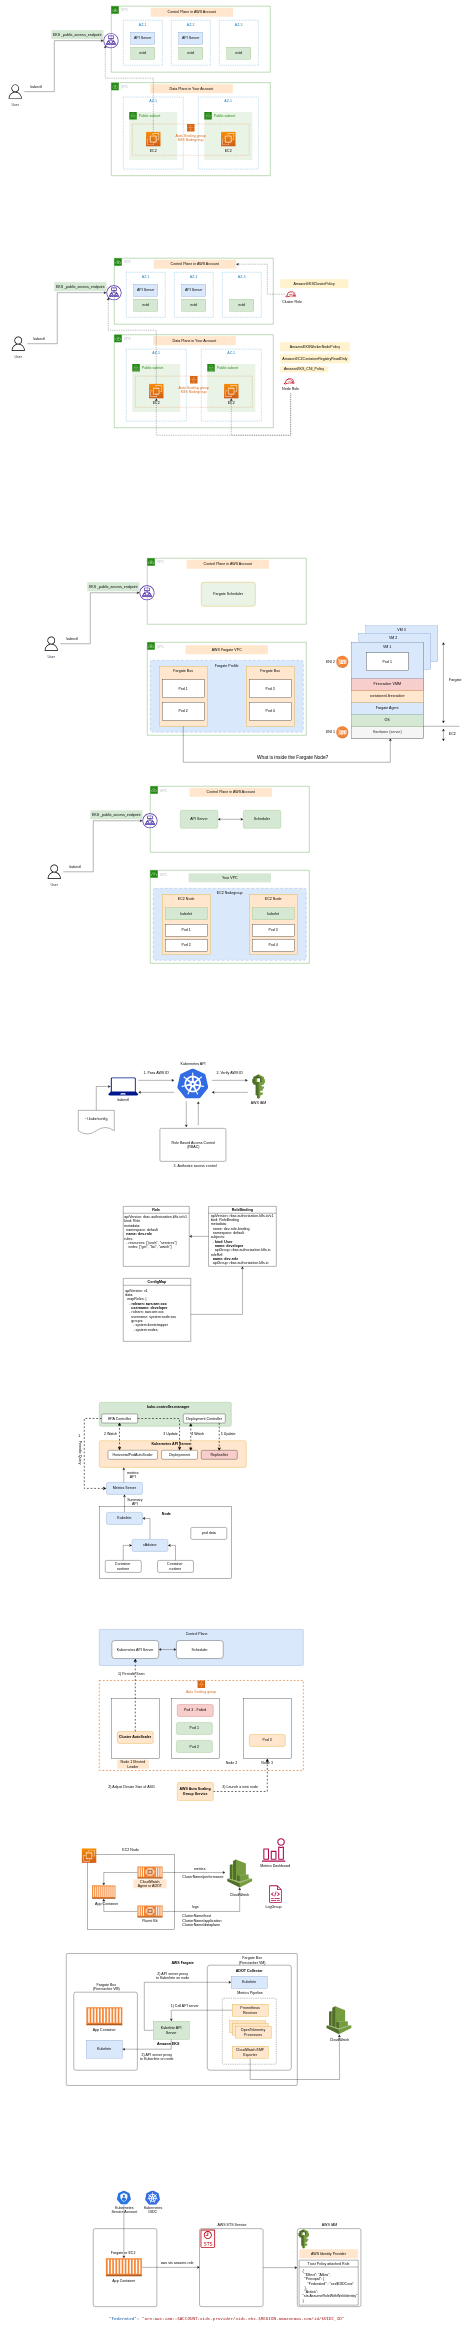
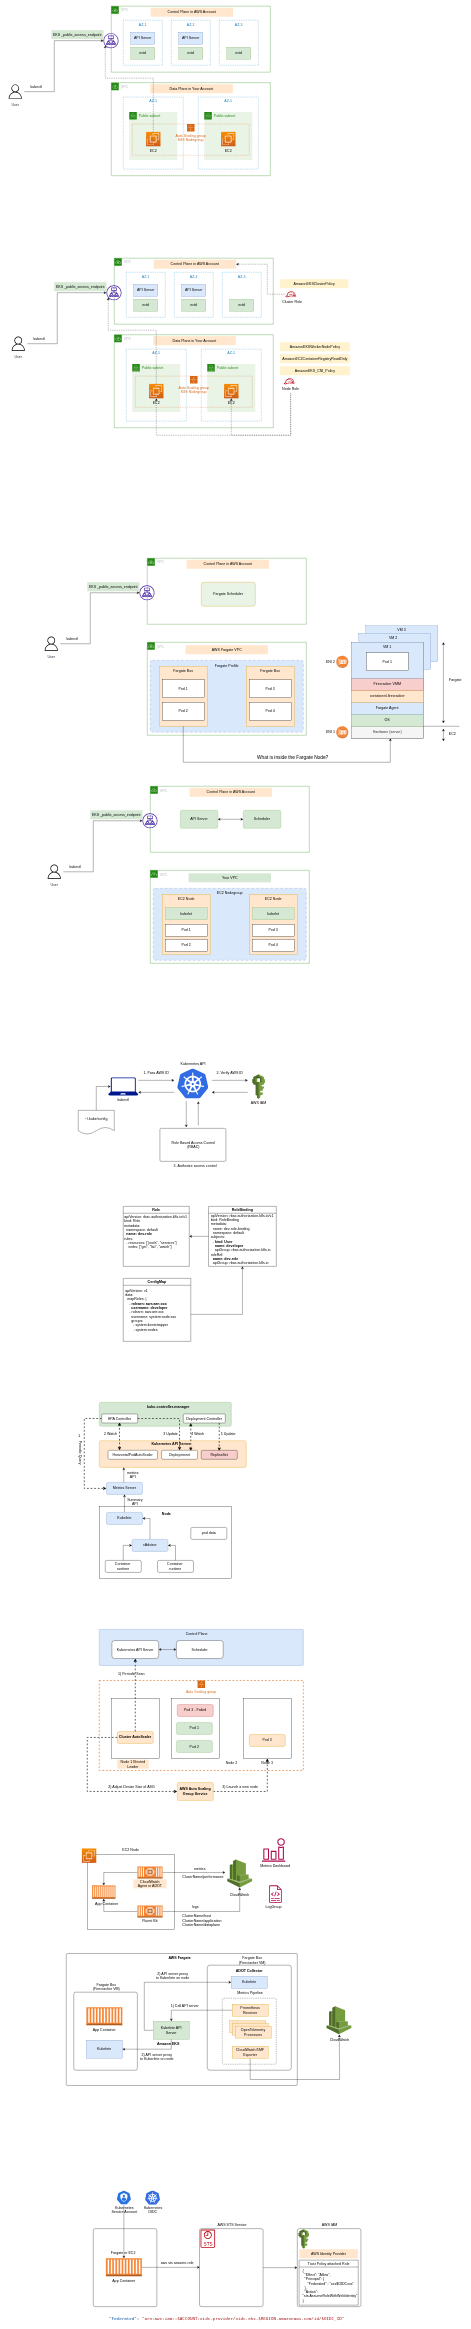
(304, 369) -> (315, 371)
none -> (131, 1791)
(182, 1962) -> (179, 1958)
